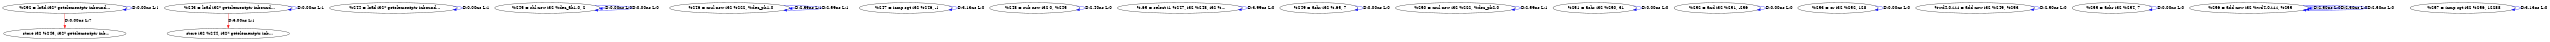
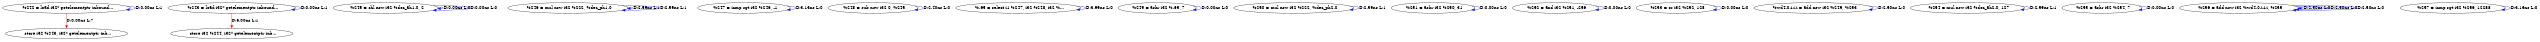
(65, 8) -> (67, 8)
(393, 8) -> none
none -> (1968, 8)
